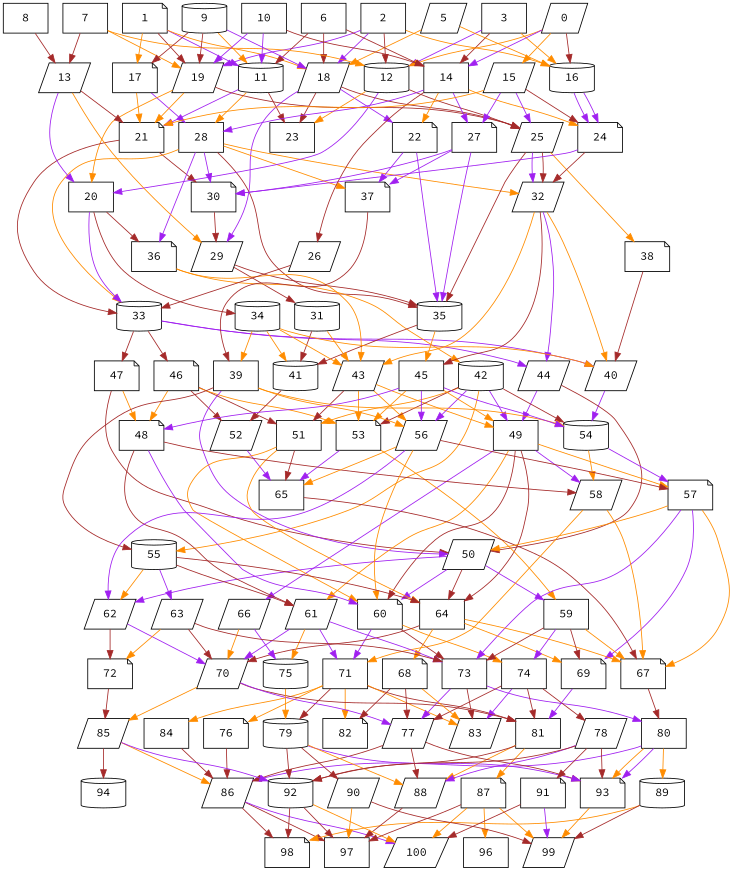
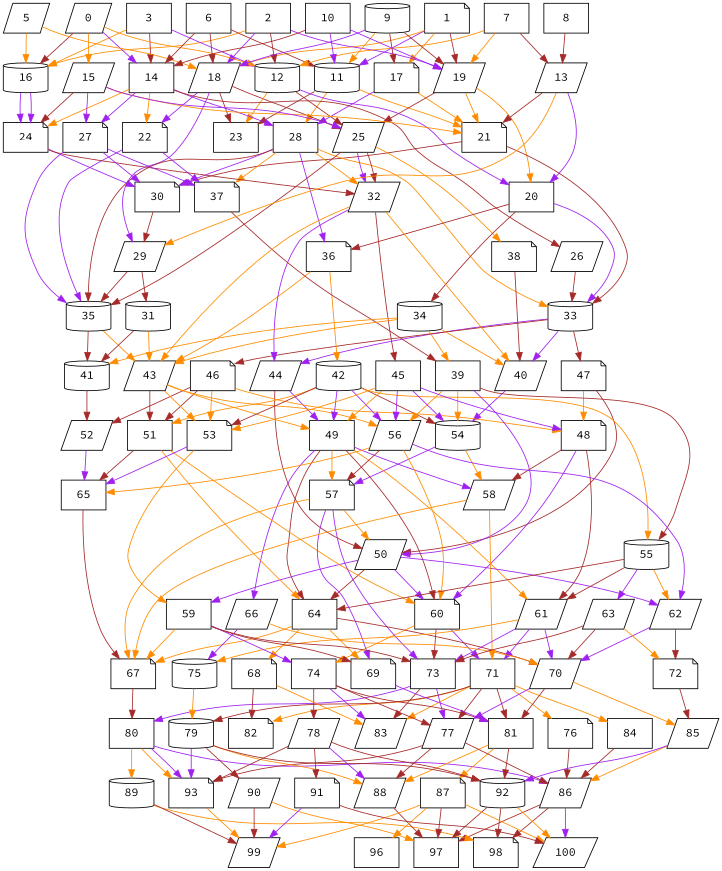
(205, 106) -> (402, 106)
(432, 342) -> (114, 341)
(406, 700) -> (473, 700)
(103, 793) -> none
